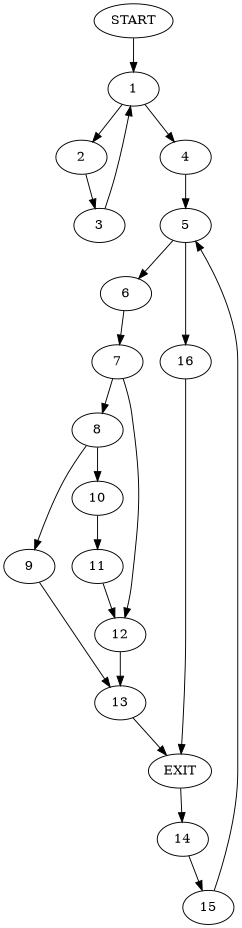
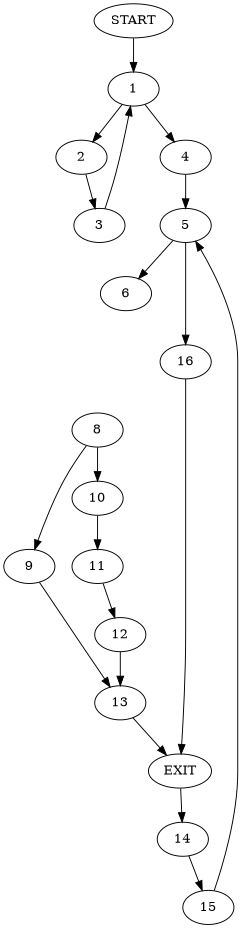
(117, 362) -> none
